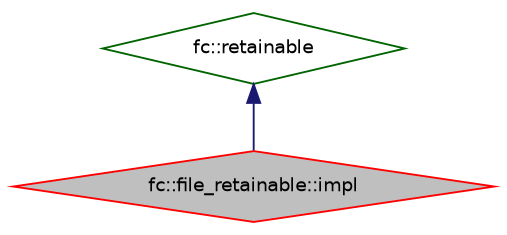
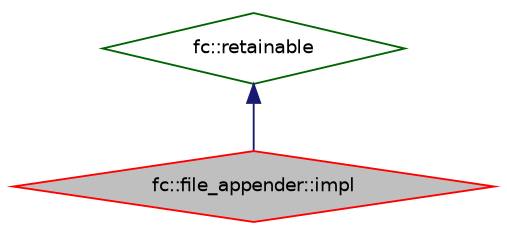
(254, 187) -> (254, 187)
